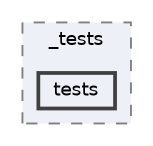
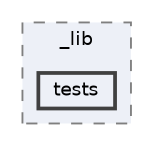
(77, 40) -> (77, 40)
